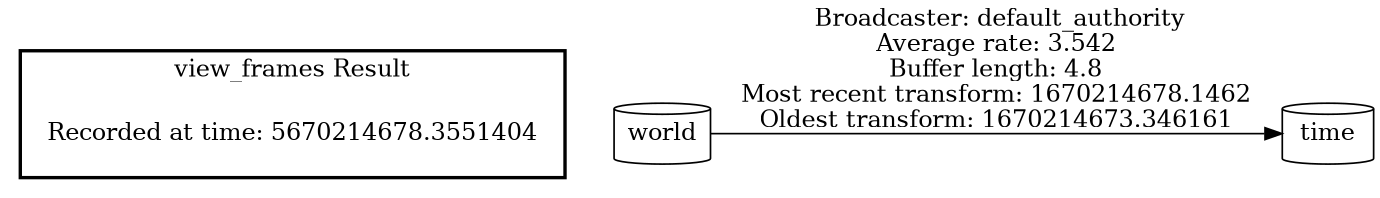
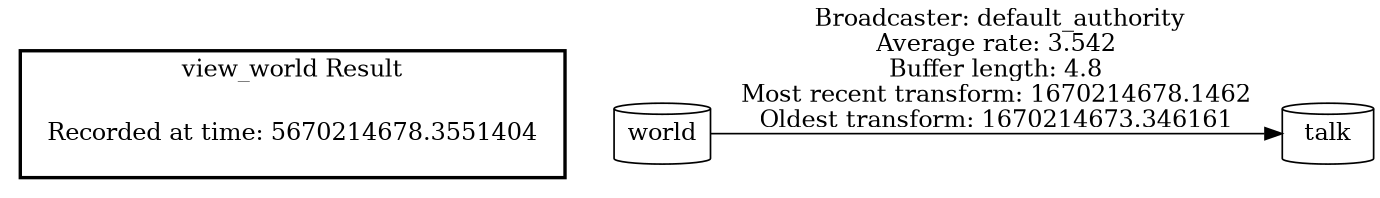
(293, 70) -> (293, 70)
(1328, 134) -> (1328, 134)
